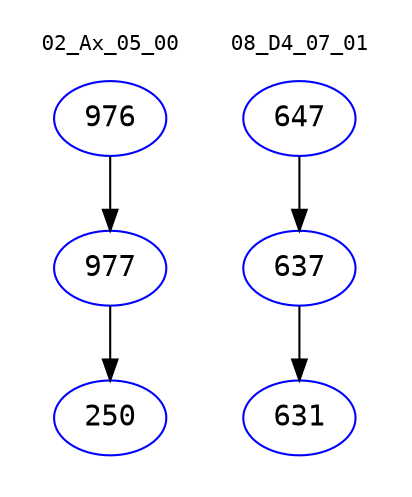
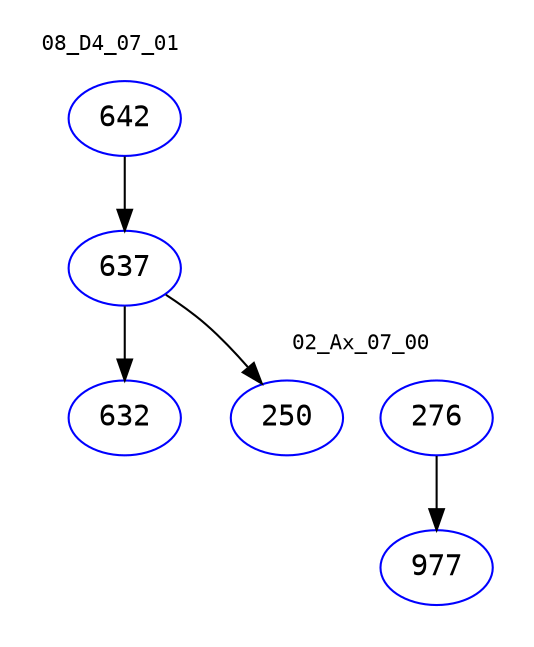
(111, 45) -> (362, 344)
(110, 119) -> (437, 418)
(299, 119) -> (125, 119)
(110, 333) -> (227, 345)
(299, 418) -> (125, 418)
